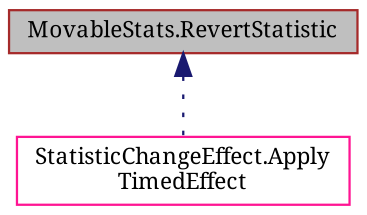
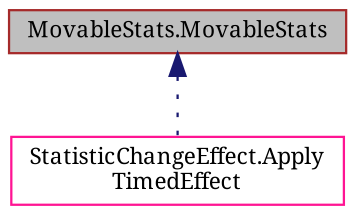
(183, 32) -> (178, 32)
